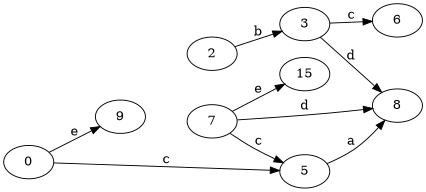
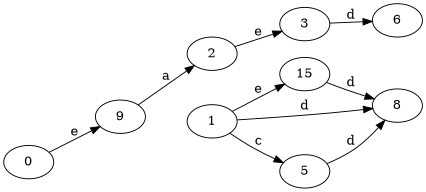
(351, 15) -> (351, 15)
(258, 32) -> (258, 32)
(347, 61) -> (346, 90)
none -> (163, 88)
(212, 121) -> (212, 121)
(351, 141) -> (351, 141)
(162, 167) -> none
